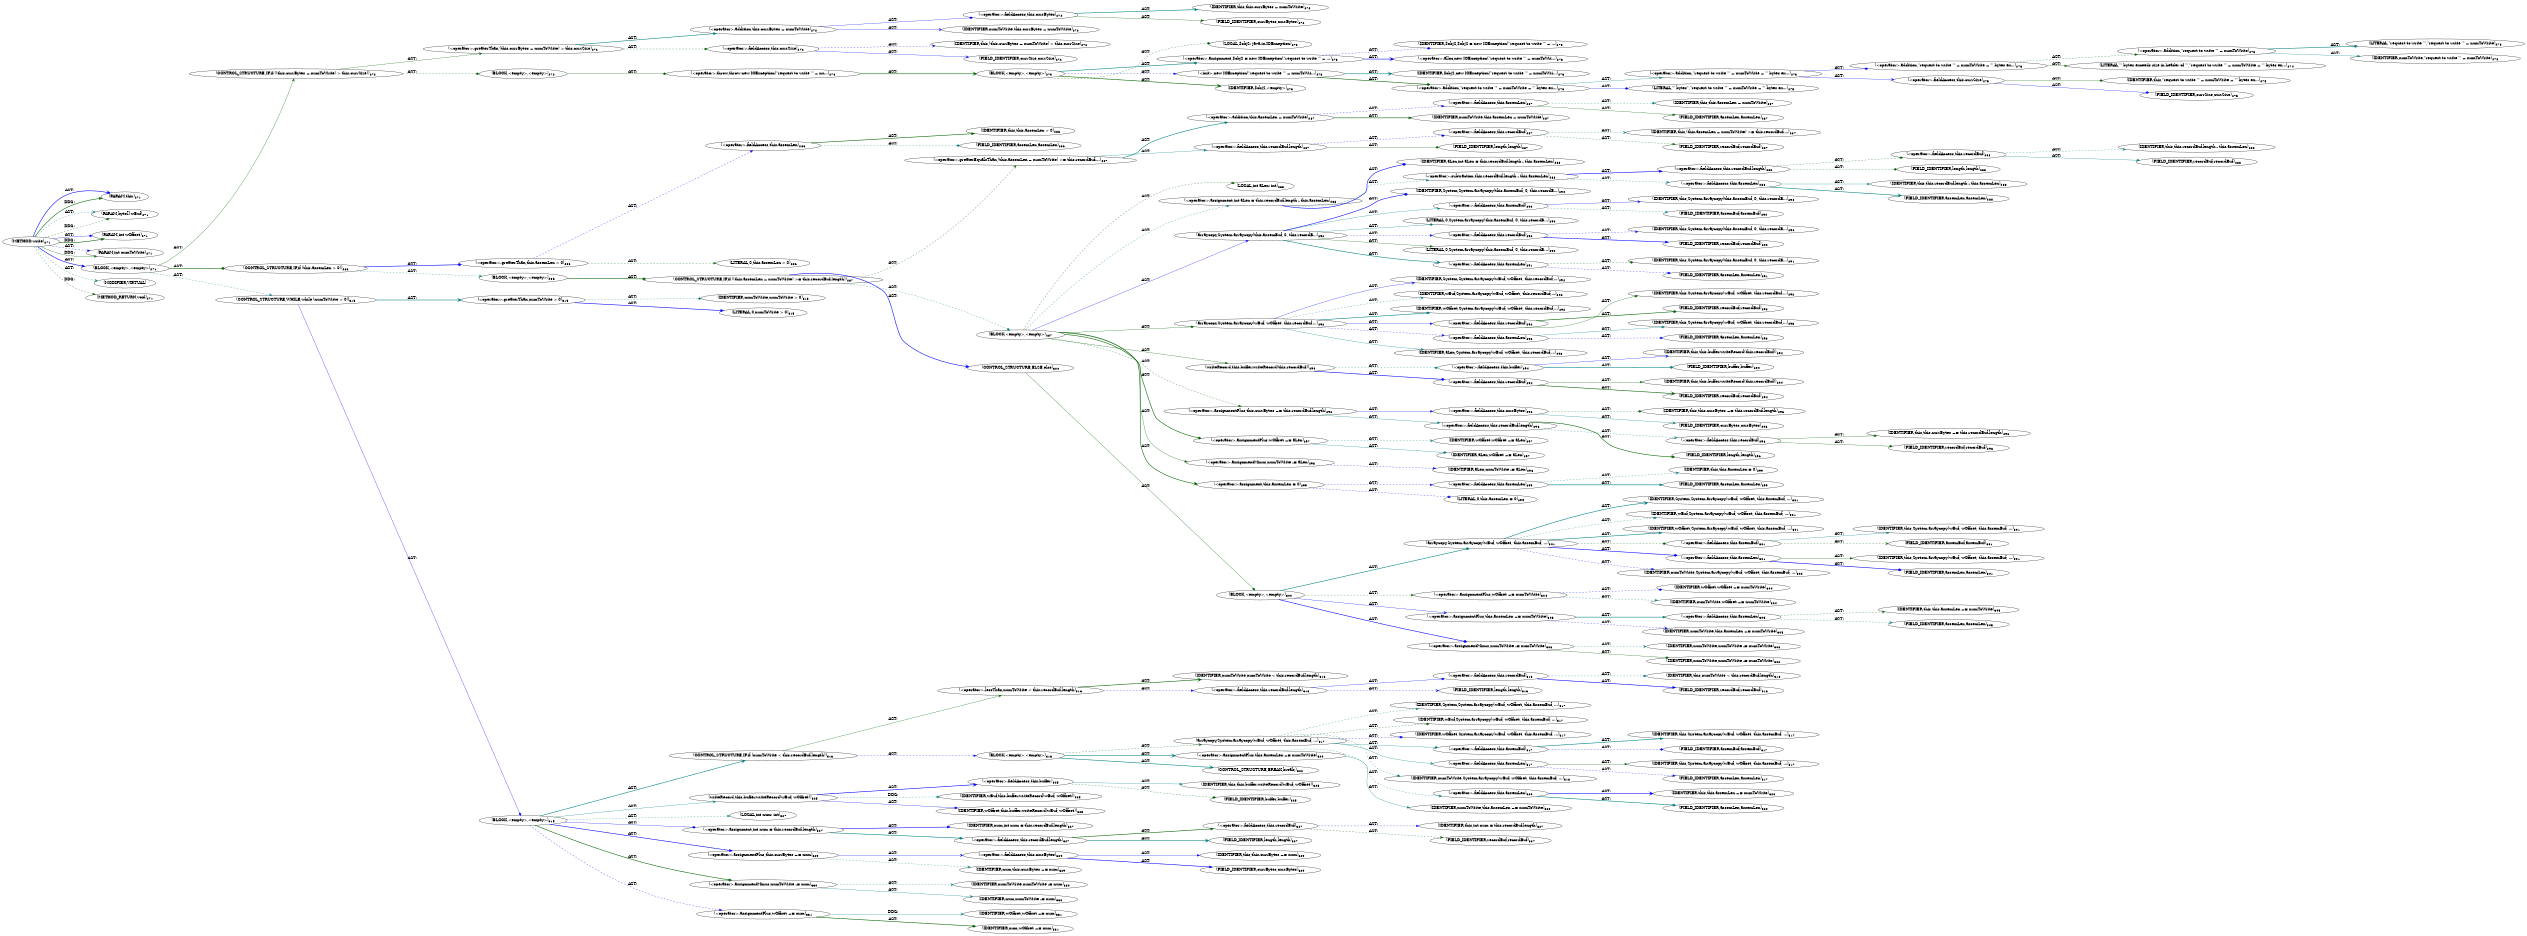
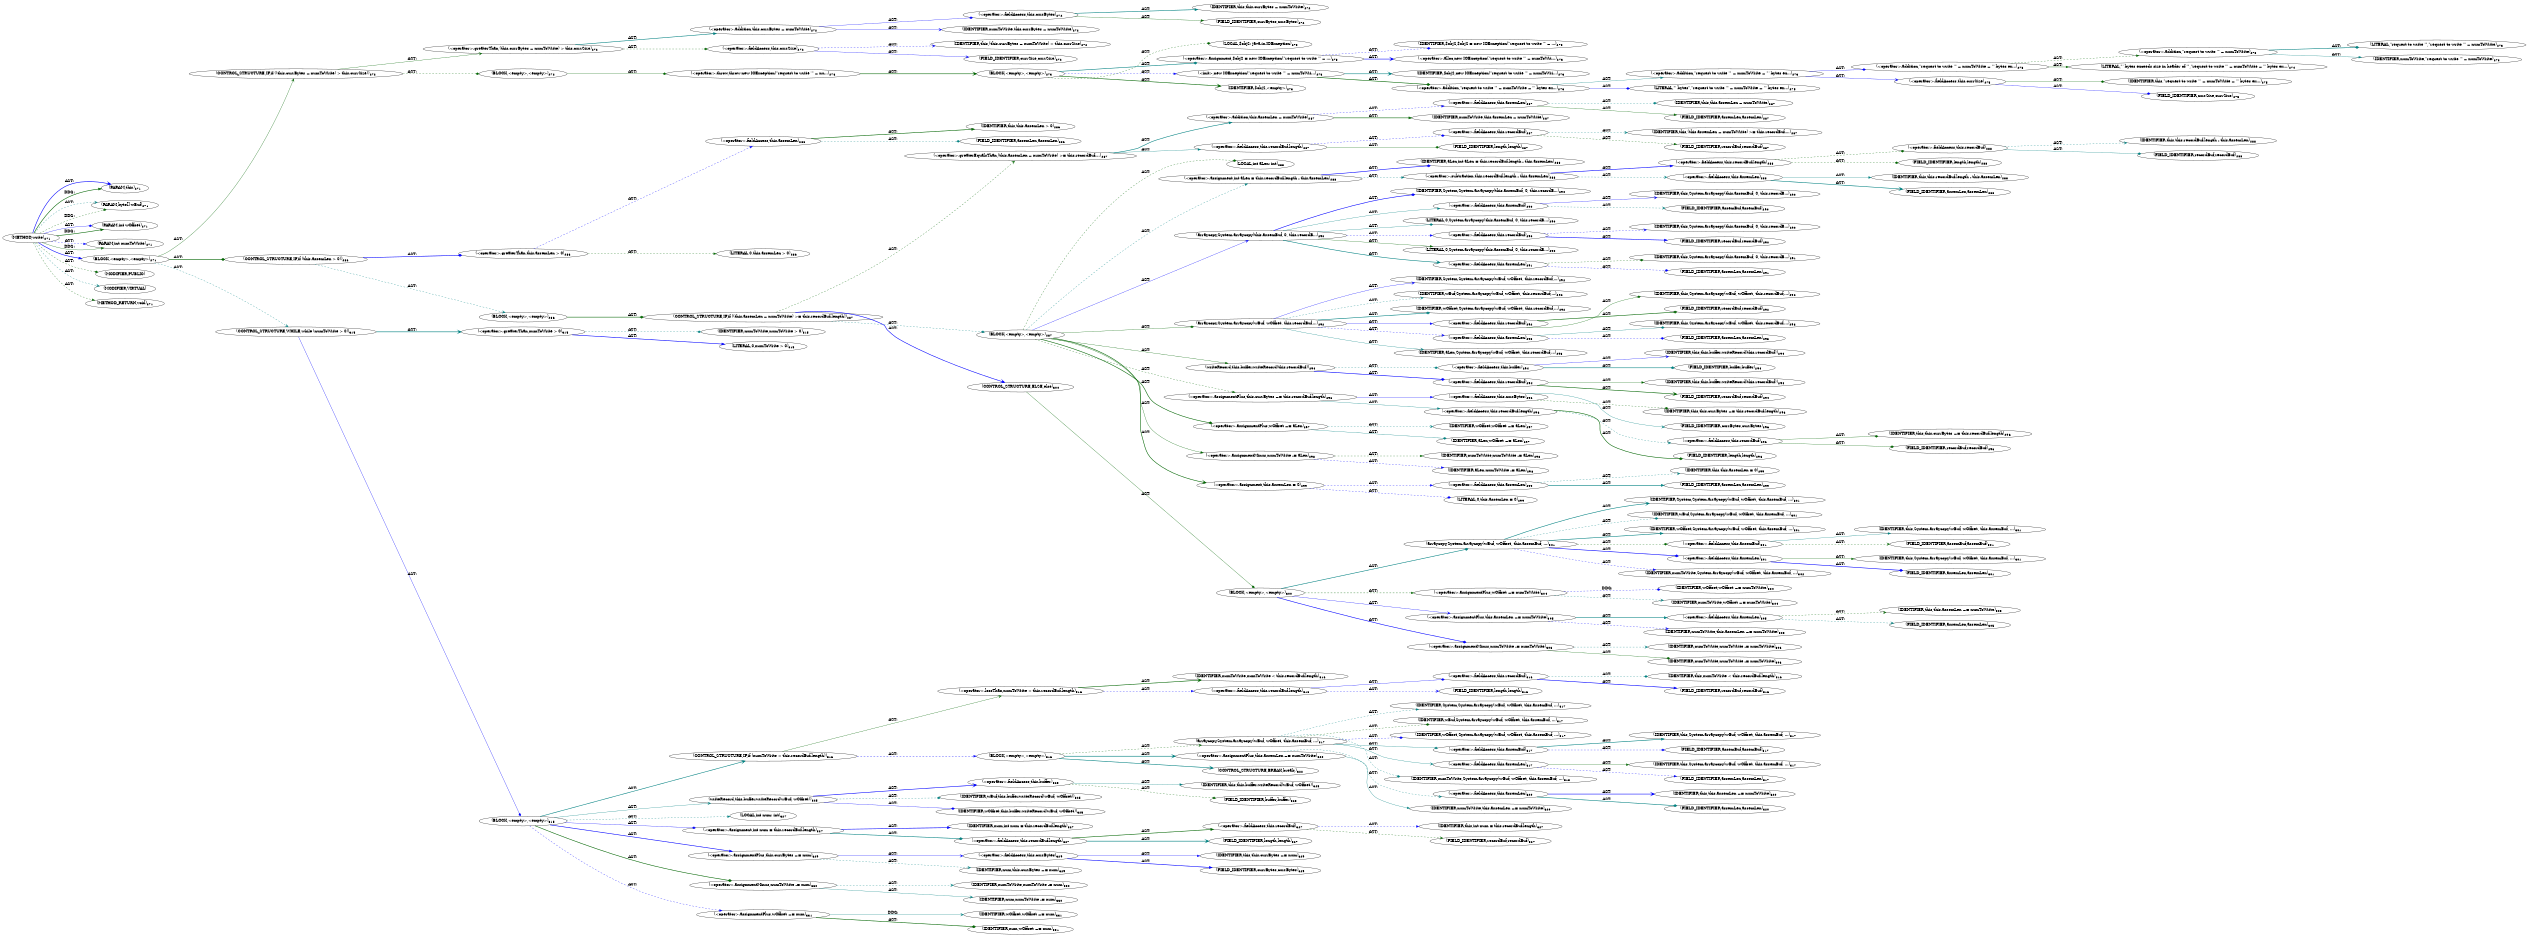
none -> (125, 274)
(70, 279) -> (70, 284)
none -> (1491, 456)
(1607, 589) -> (1608, 588)
(894, 795) -> (894, 796)
